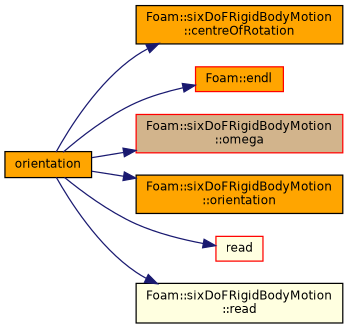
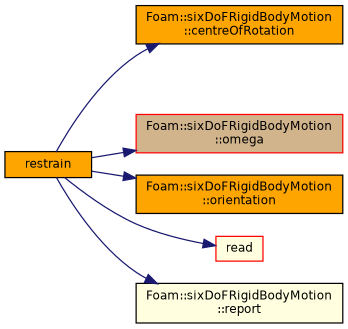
(239, 79) -> none
(48, 165) -> (48, 165)
(239, 303) -> (239, 303)
